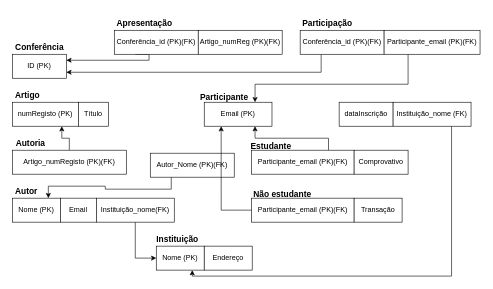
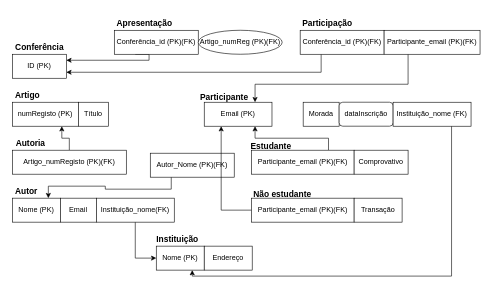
(240, 42) -> (240, 42)
none -> (321, 114)
(366, 114) -> (366, 114)
